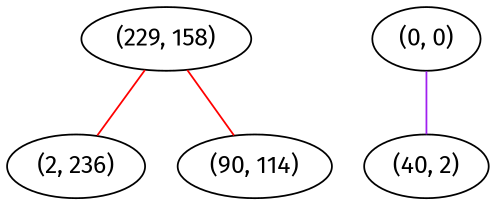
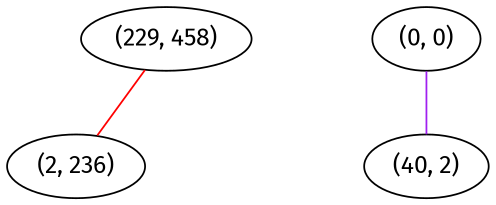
(166, 39) -> (166, 39)
(255, 166) -> none
